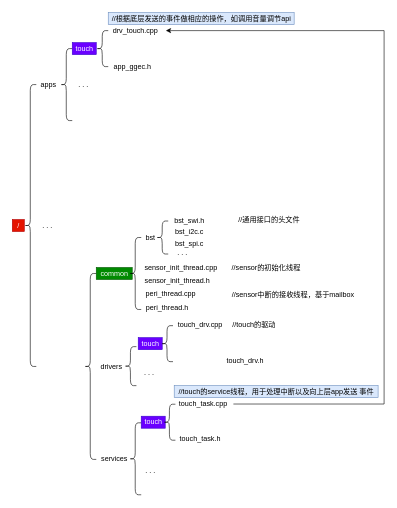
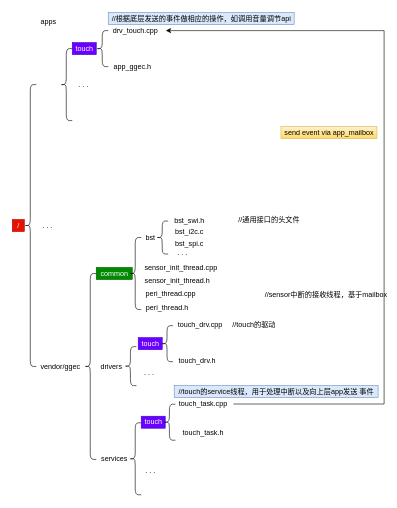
(48, 84) -> (48, 21)
none -> (329, 132)
(266, 267) -> none
(293, 295) -> (326, 295)
(245, 361) -> (197, 361)
none -> (60, 366)
(200, 439) -> (203, 433)
